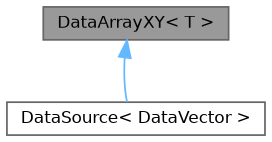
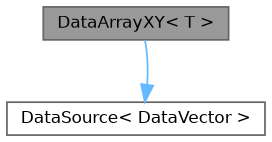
(124, 80) -> (147, 62)
